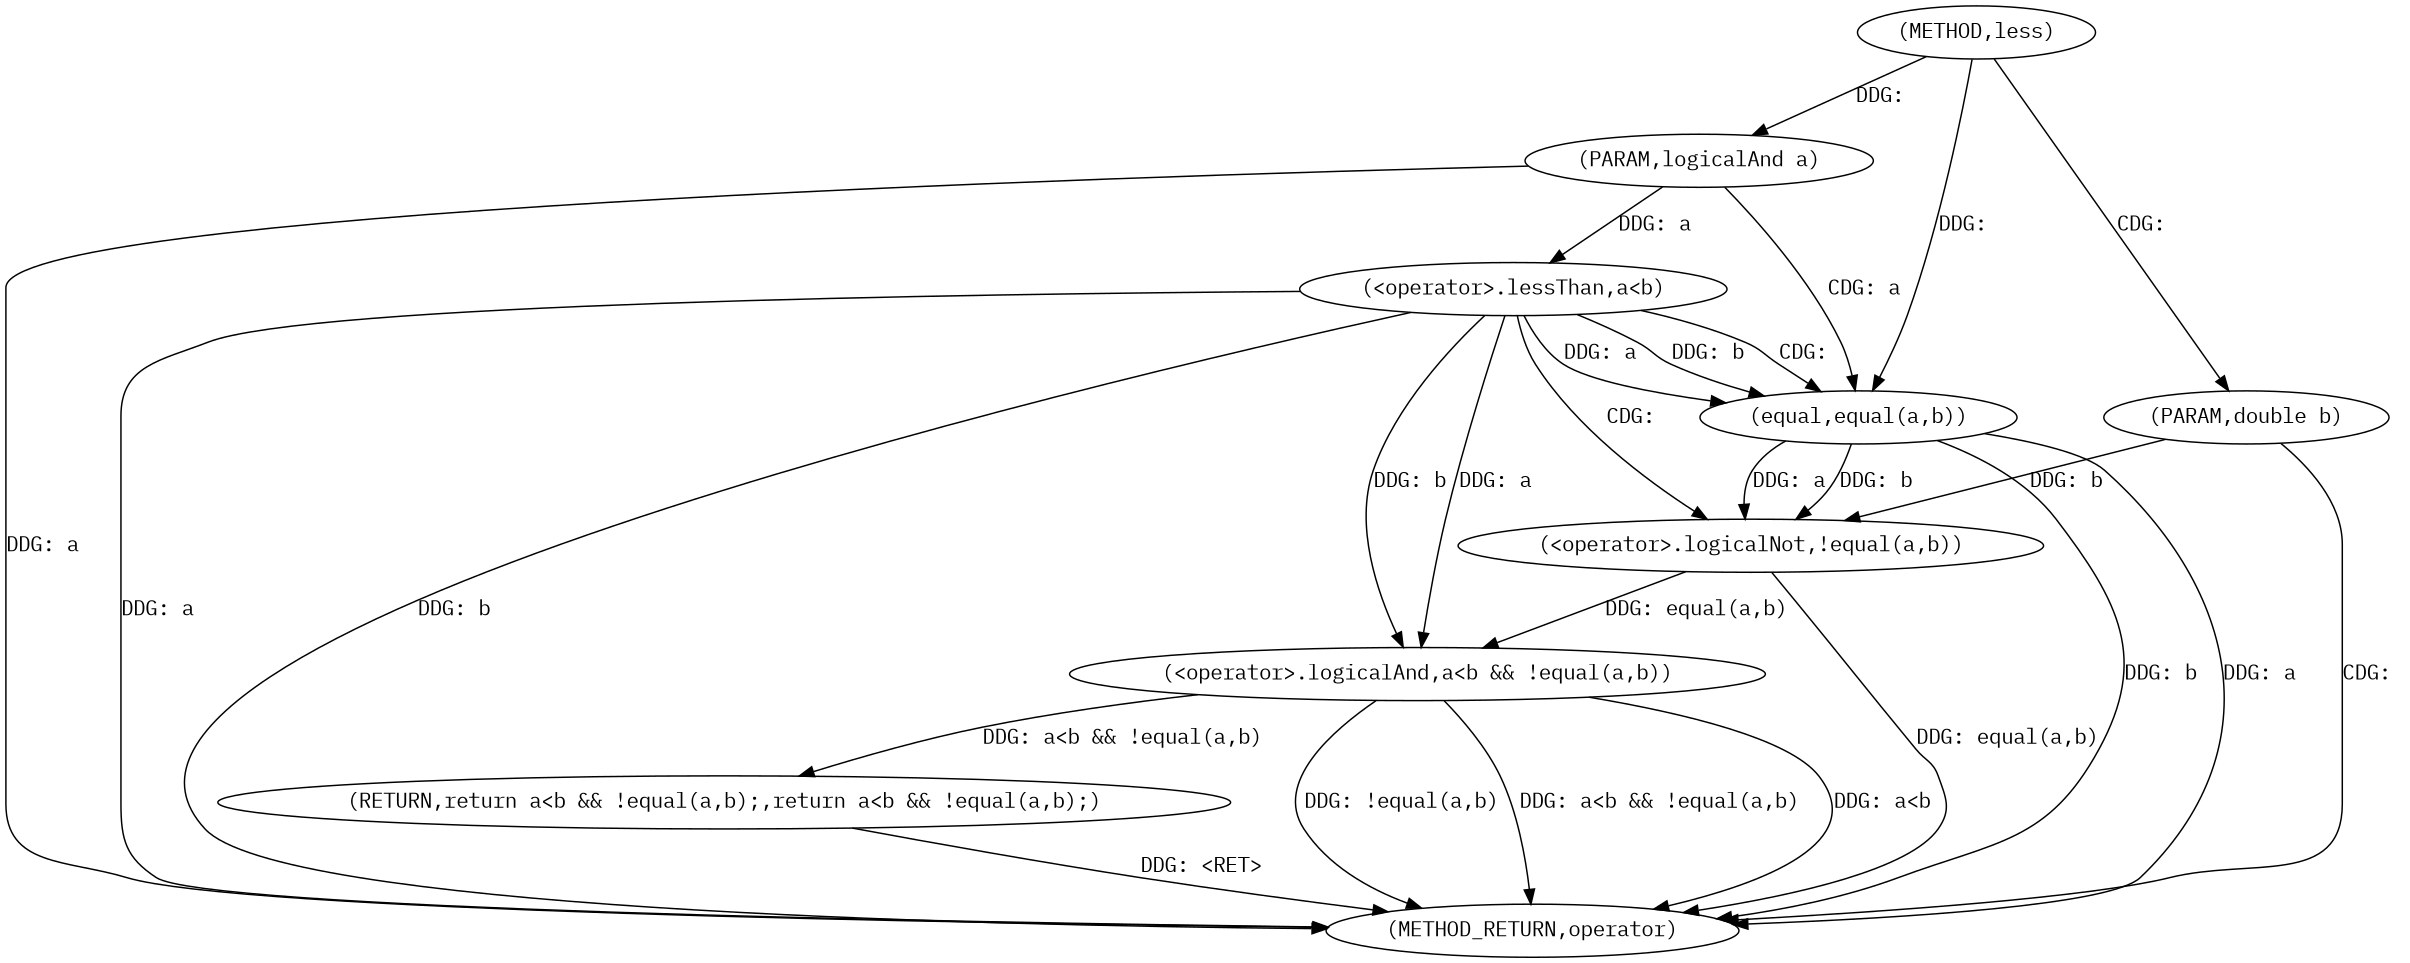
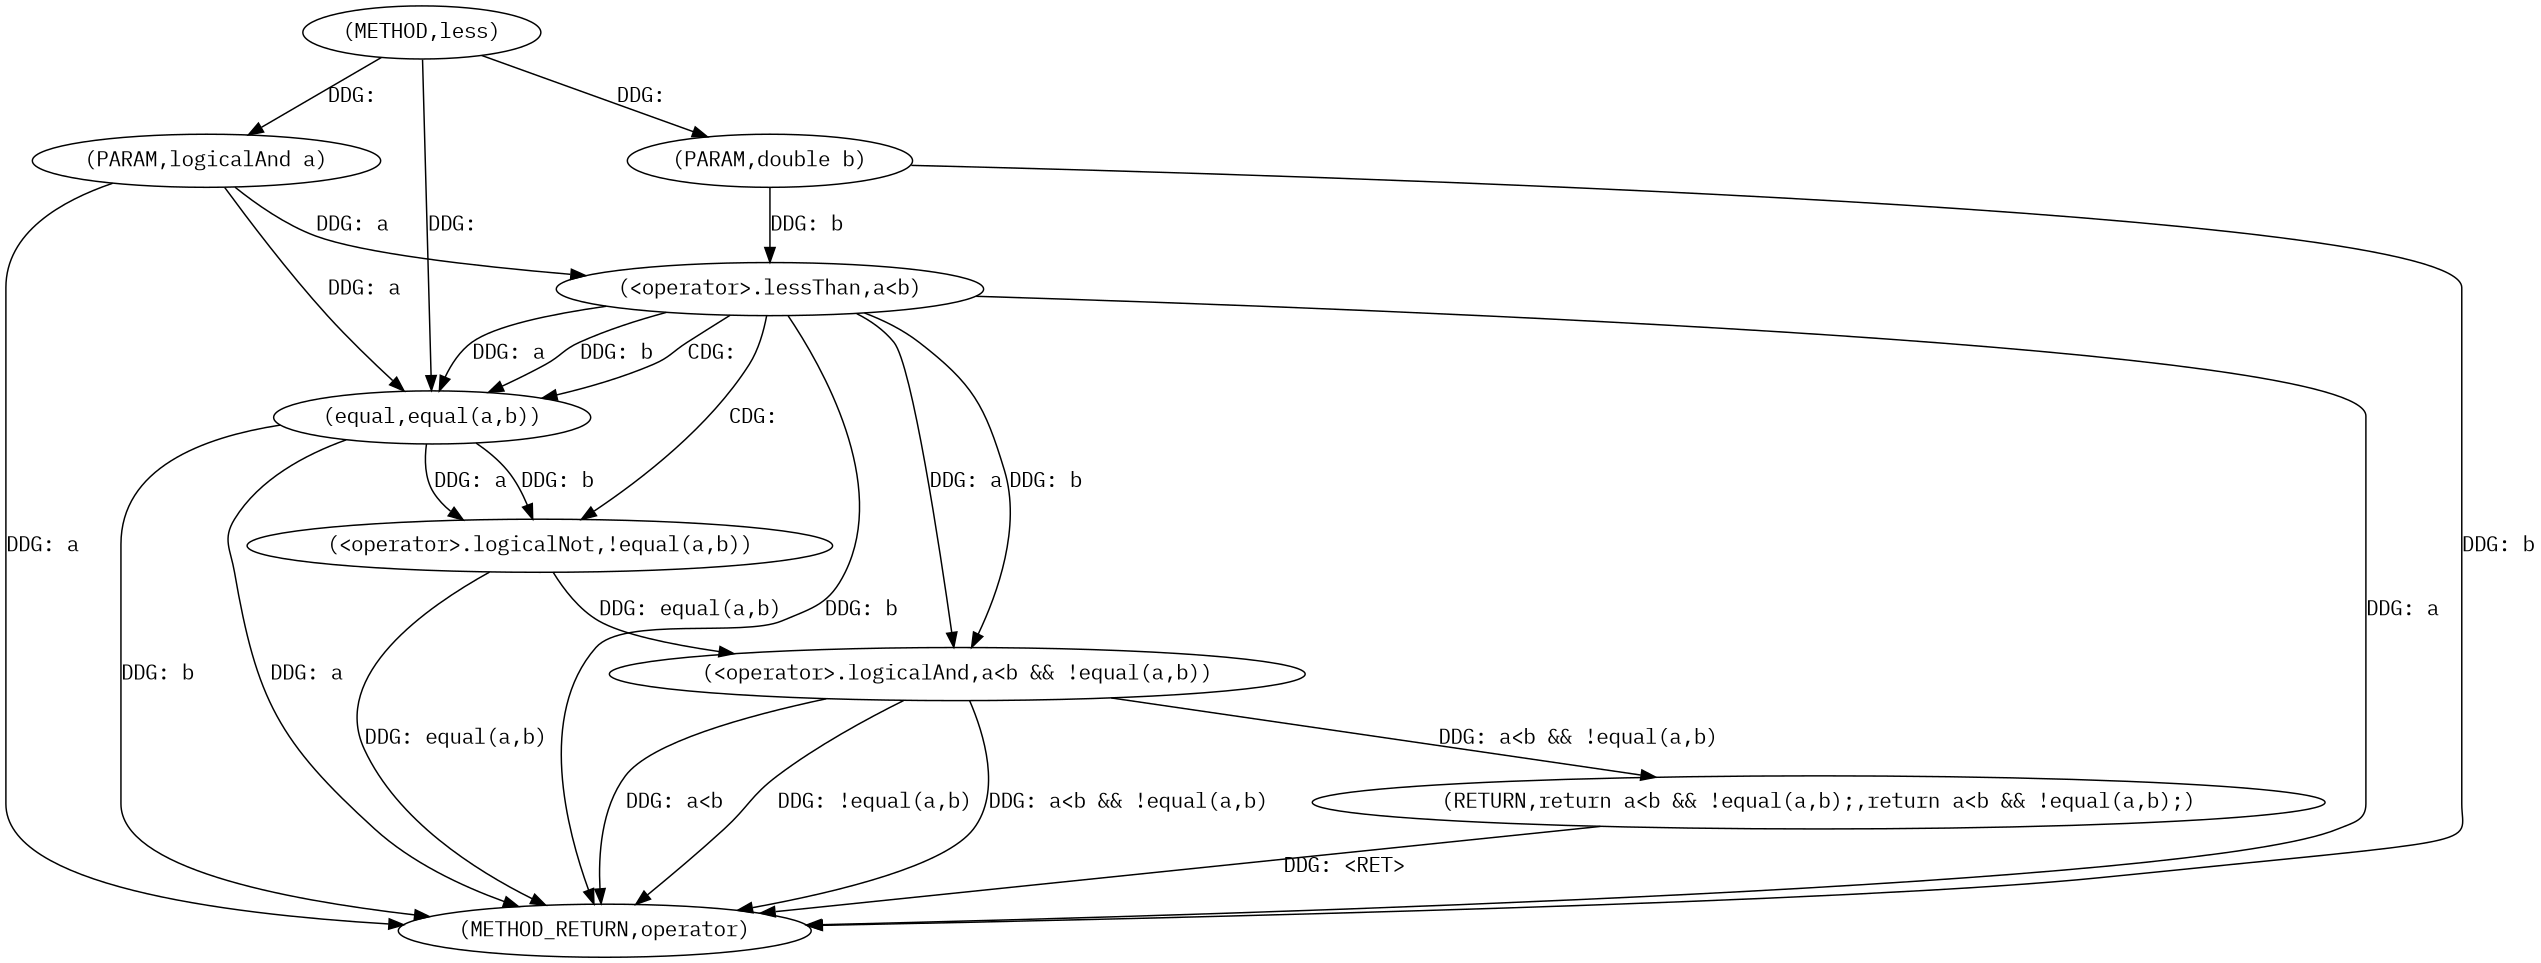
(2148, 225) -> (648, 97)
(1864, 289) -> (364, 289)
(2027, 474) -> (770, 218)
(2373, 674) -> (2499, 546)
